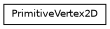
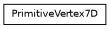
(55, 14) -> (55, 14)
